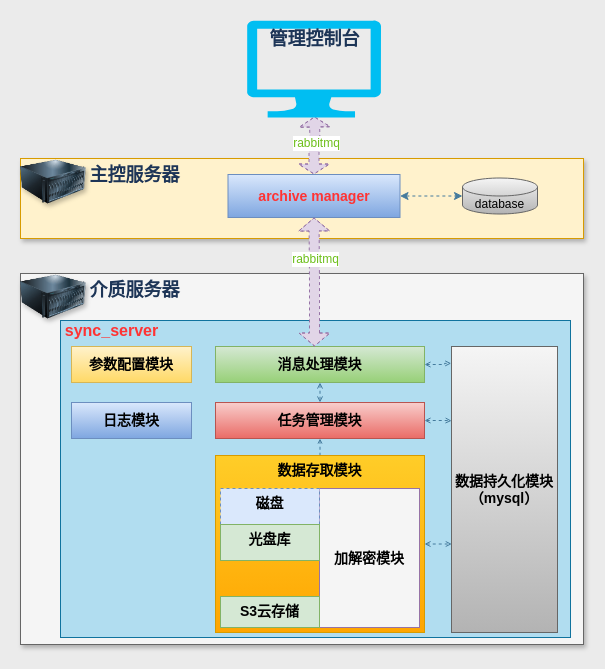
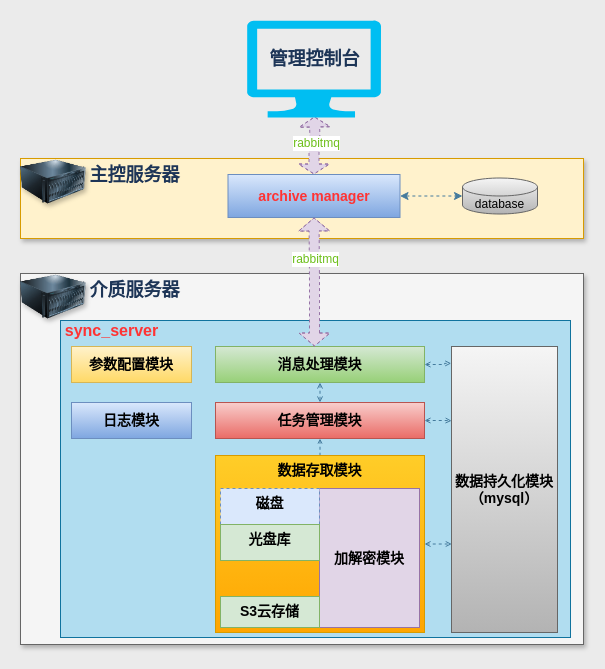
(314, 40) -> (314, 60)
(370, 558) -> (370, 558)
